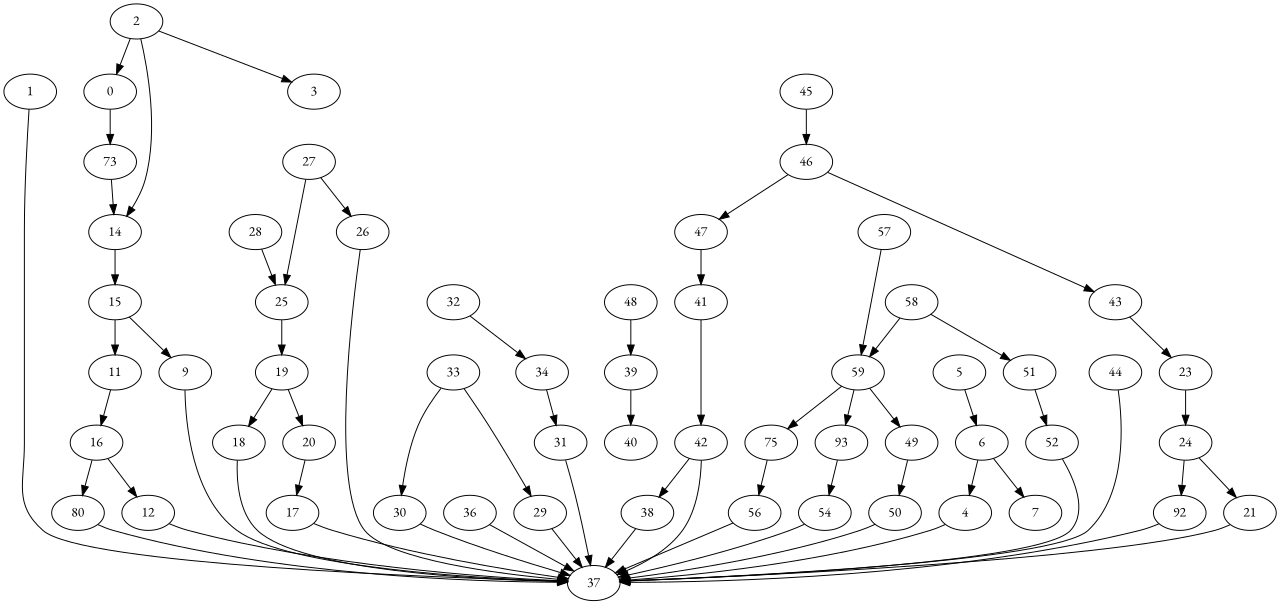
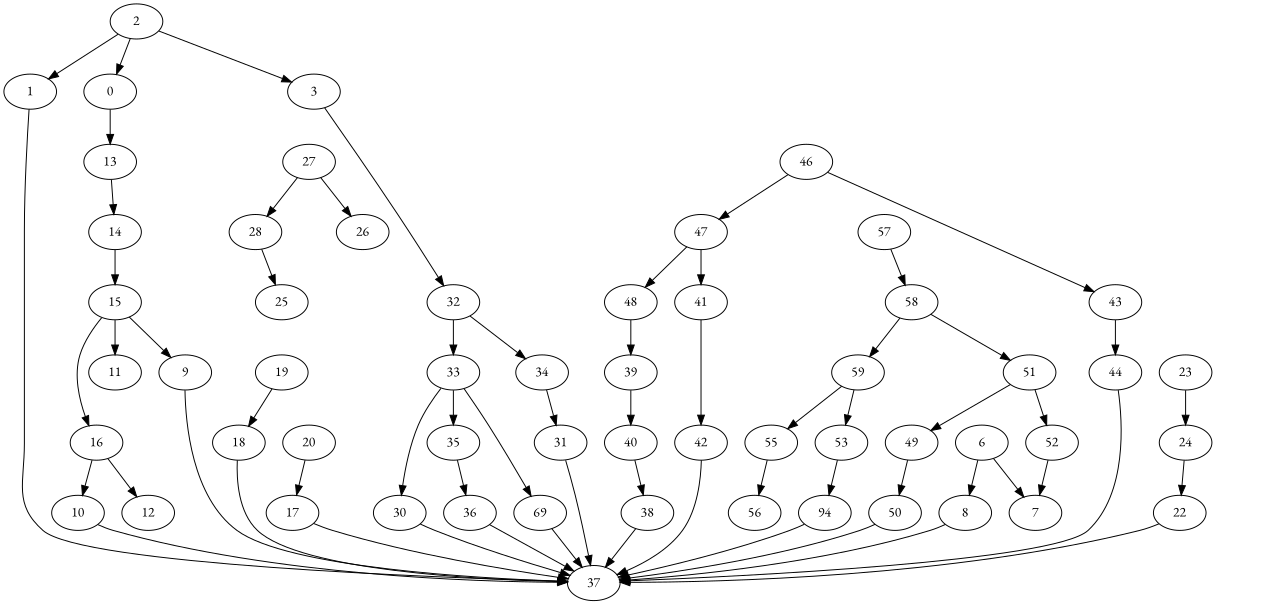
(806, 92) -> none
(151, 125) -> (87, 54)
(110, 162) -> (110, 162)
none -> (383, 192)
(296, 227) -> (285, 193)
none -> (670, 264)
(872, 297) -> (896, 263)
(282, 333) -> none
none -> (453, 333)
(1147, 334) -> (1115, 333)
(959, 372) -> none
(107, 403) -> (78, 364)
(294, 403) -> none
(882, 404) -> (975, 405)
none -> (453, 443)
(771, 443) -> (771, 443)
(841, 443) -> (841, 443)
(677, 474) -> (638, 473)
(351, 492) -> none
(78, 513) -> (78, 513)
(540, 513) -> (540, 513)
(825, 513) -> (825, 513)
(965, 513) -> (965, 513)
(1180, 513) -> (1180, 513)
(1250, 513) -> none
(679, 546) -> none
(361, 563) -> none
(891, 565) -> (1045, 473)
